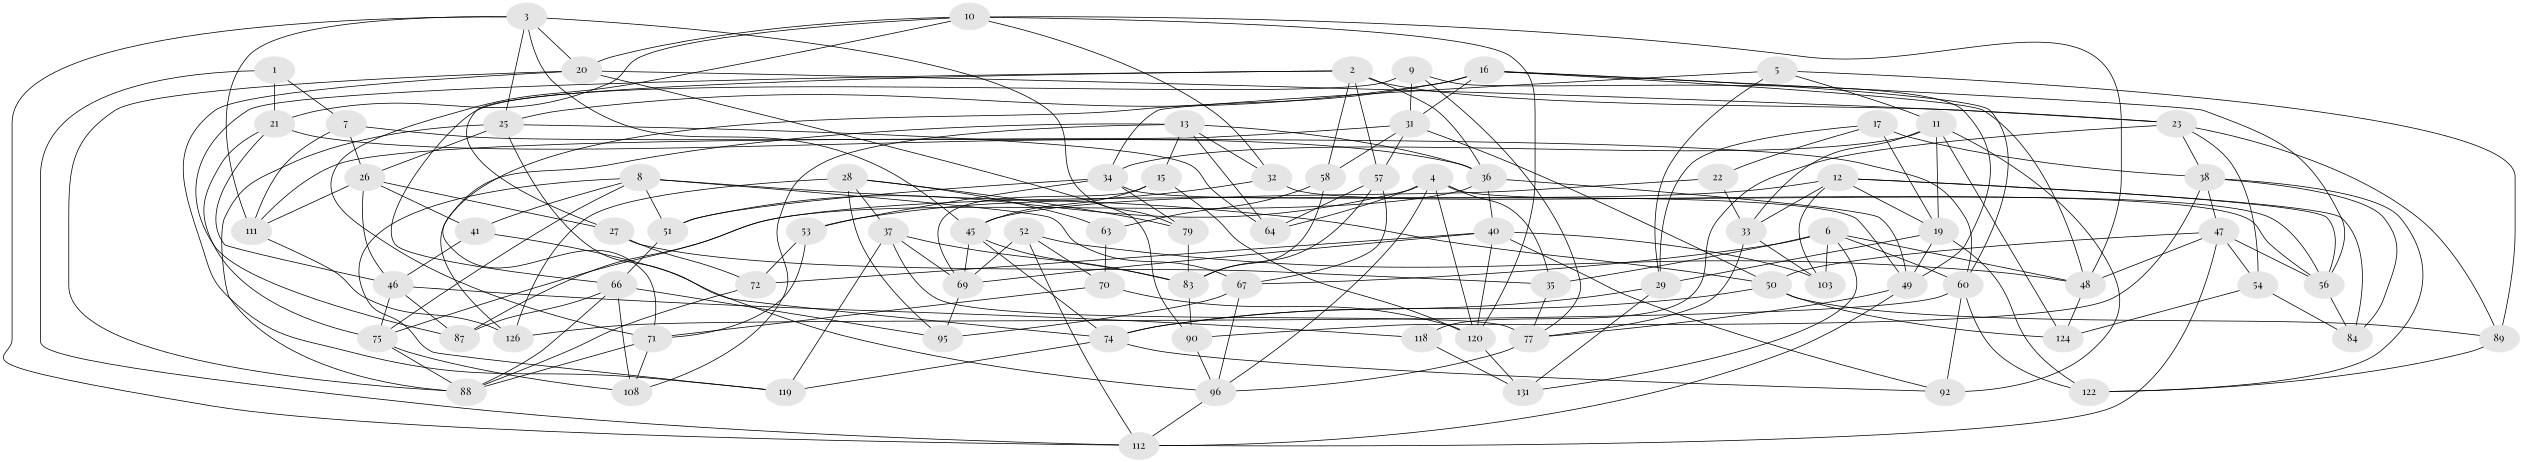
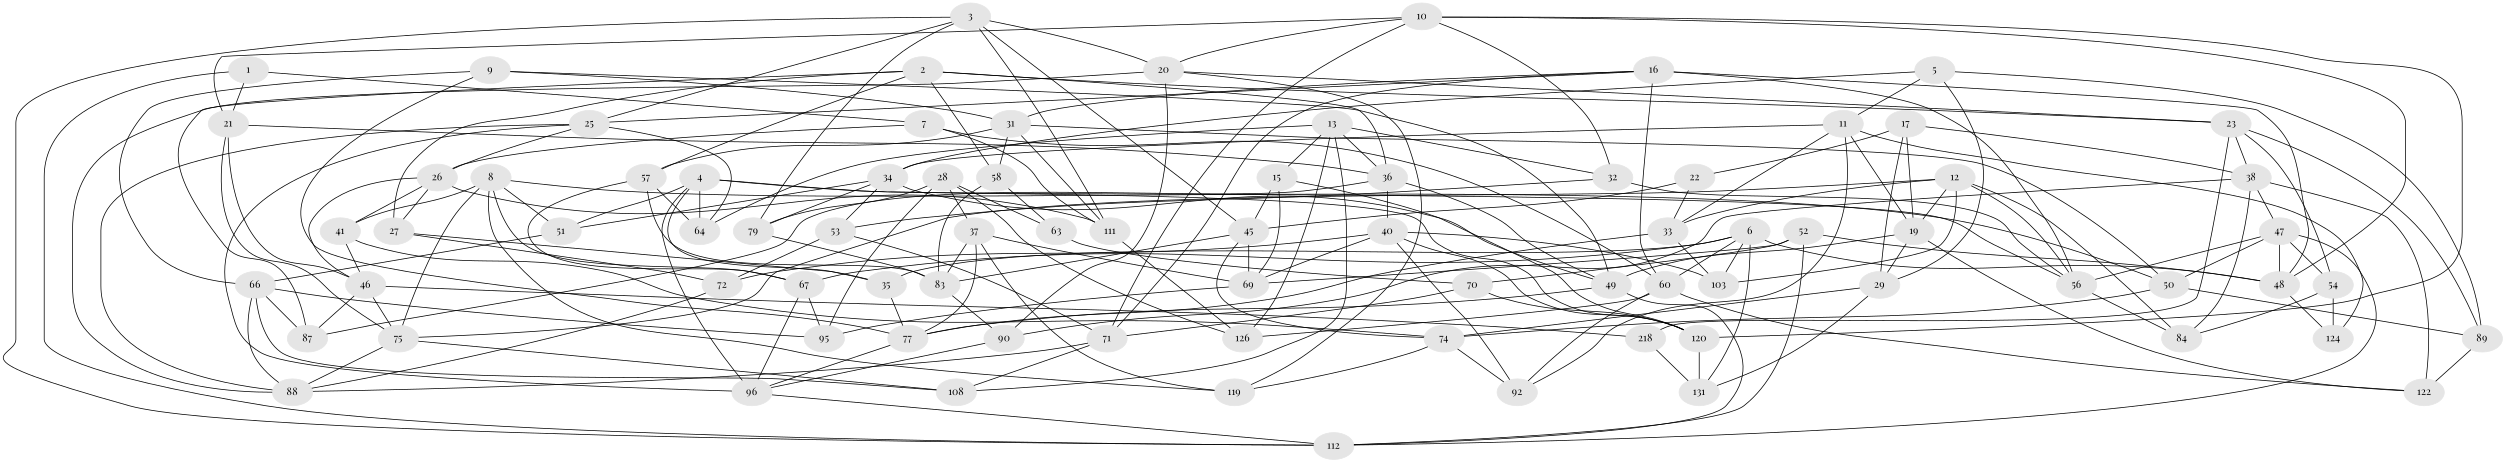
(1926, 325) -> none
(1422, 339) -> (1646, 339)
